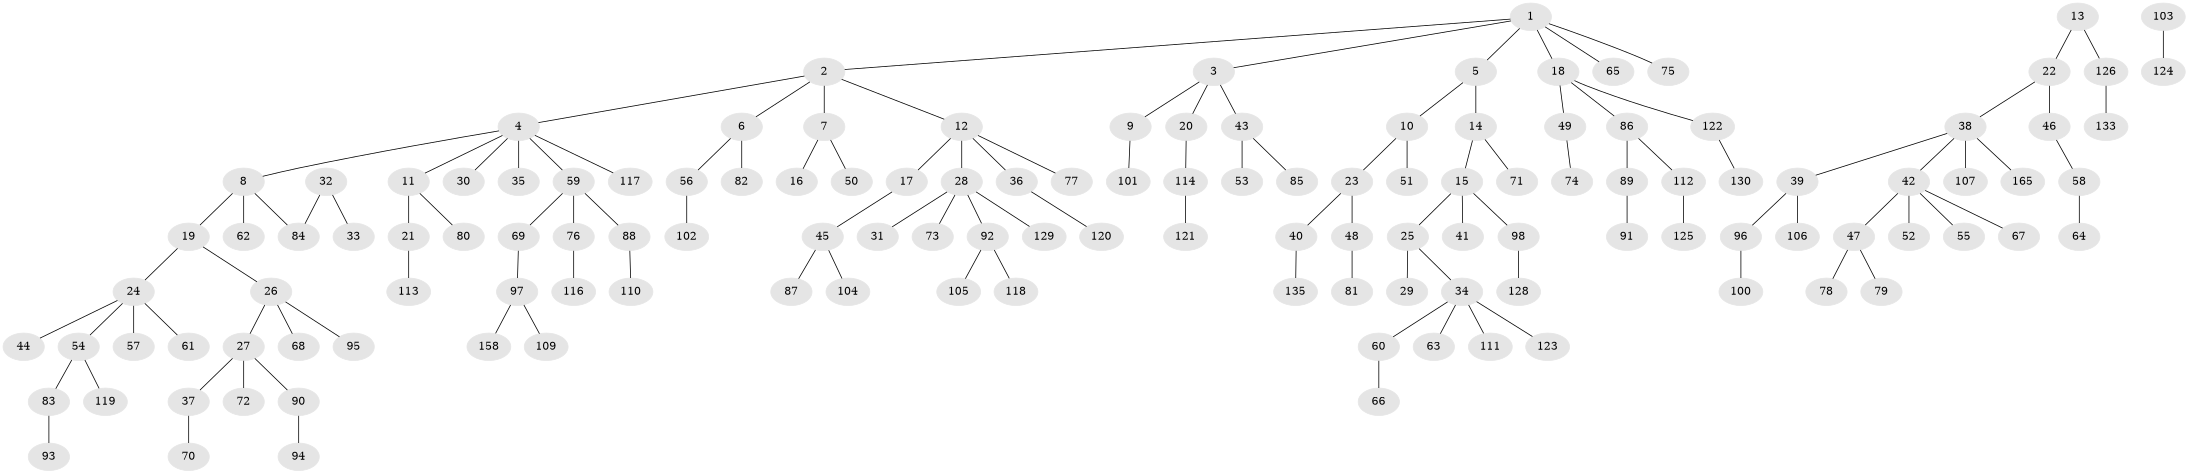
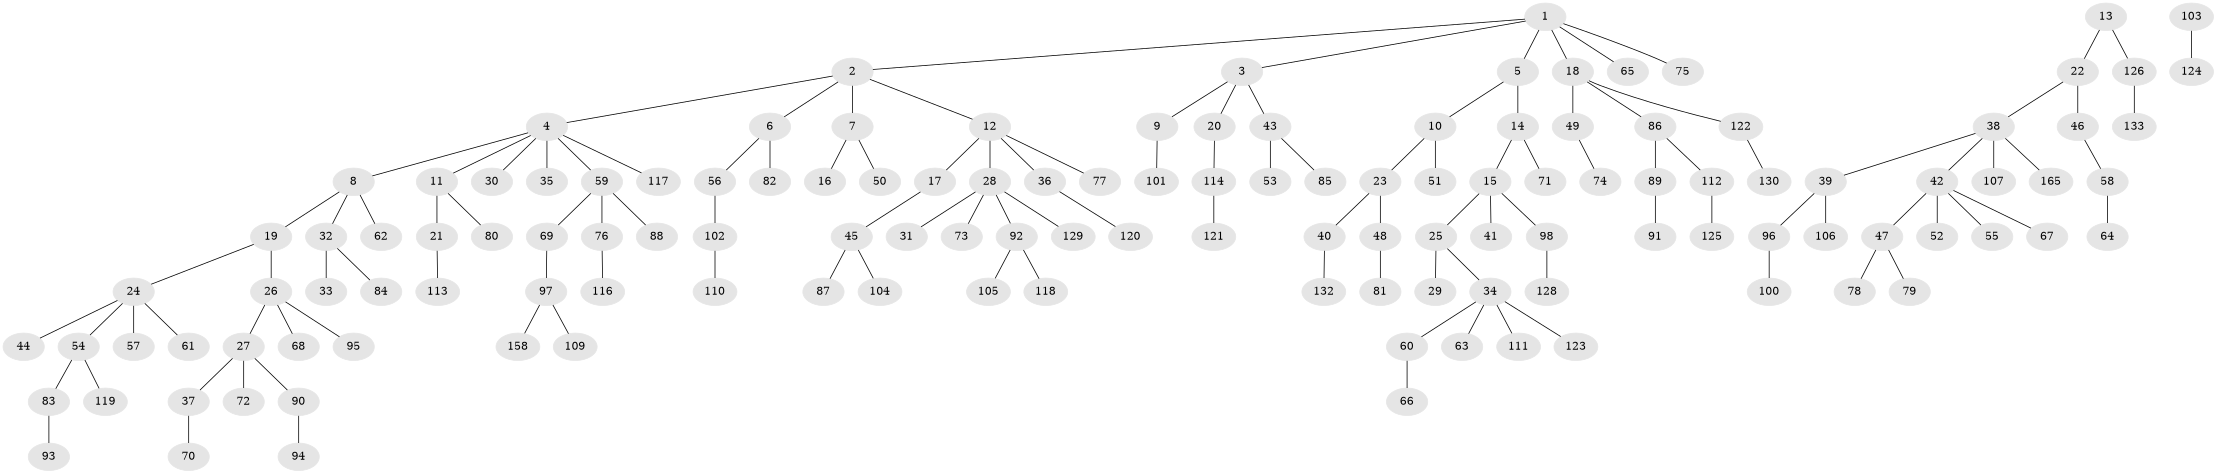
(271, 209) -> (340, 209)
(630, 264) -> (715, 264)
(1296, 292) -> (1324, 292)
